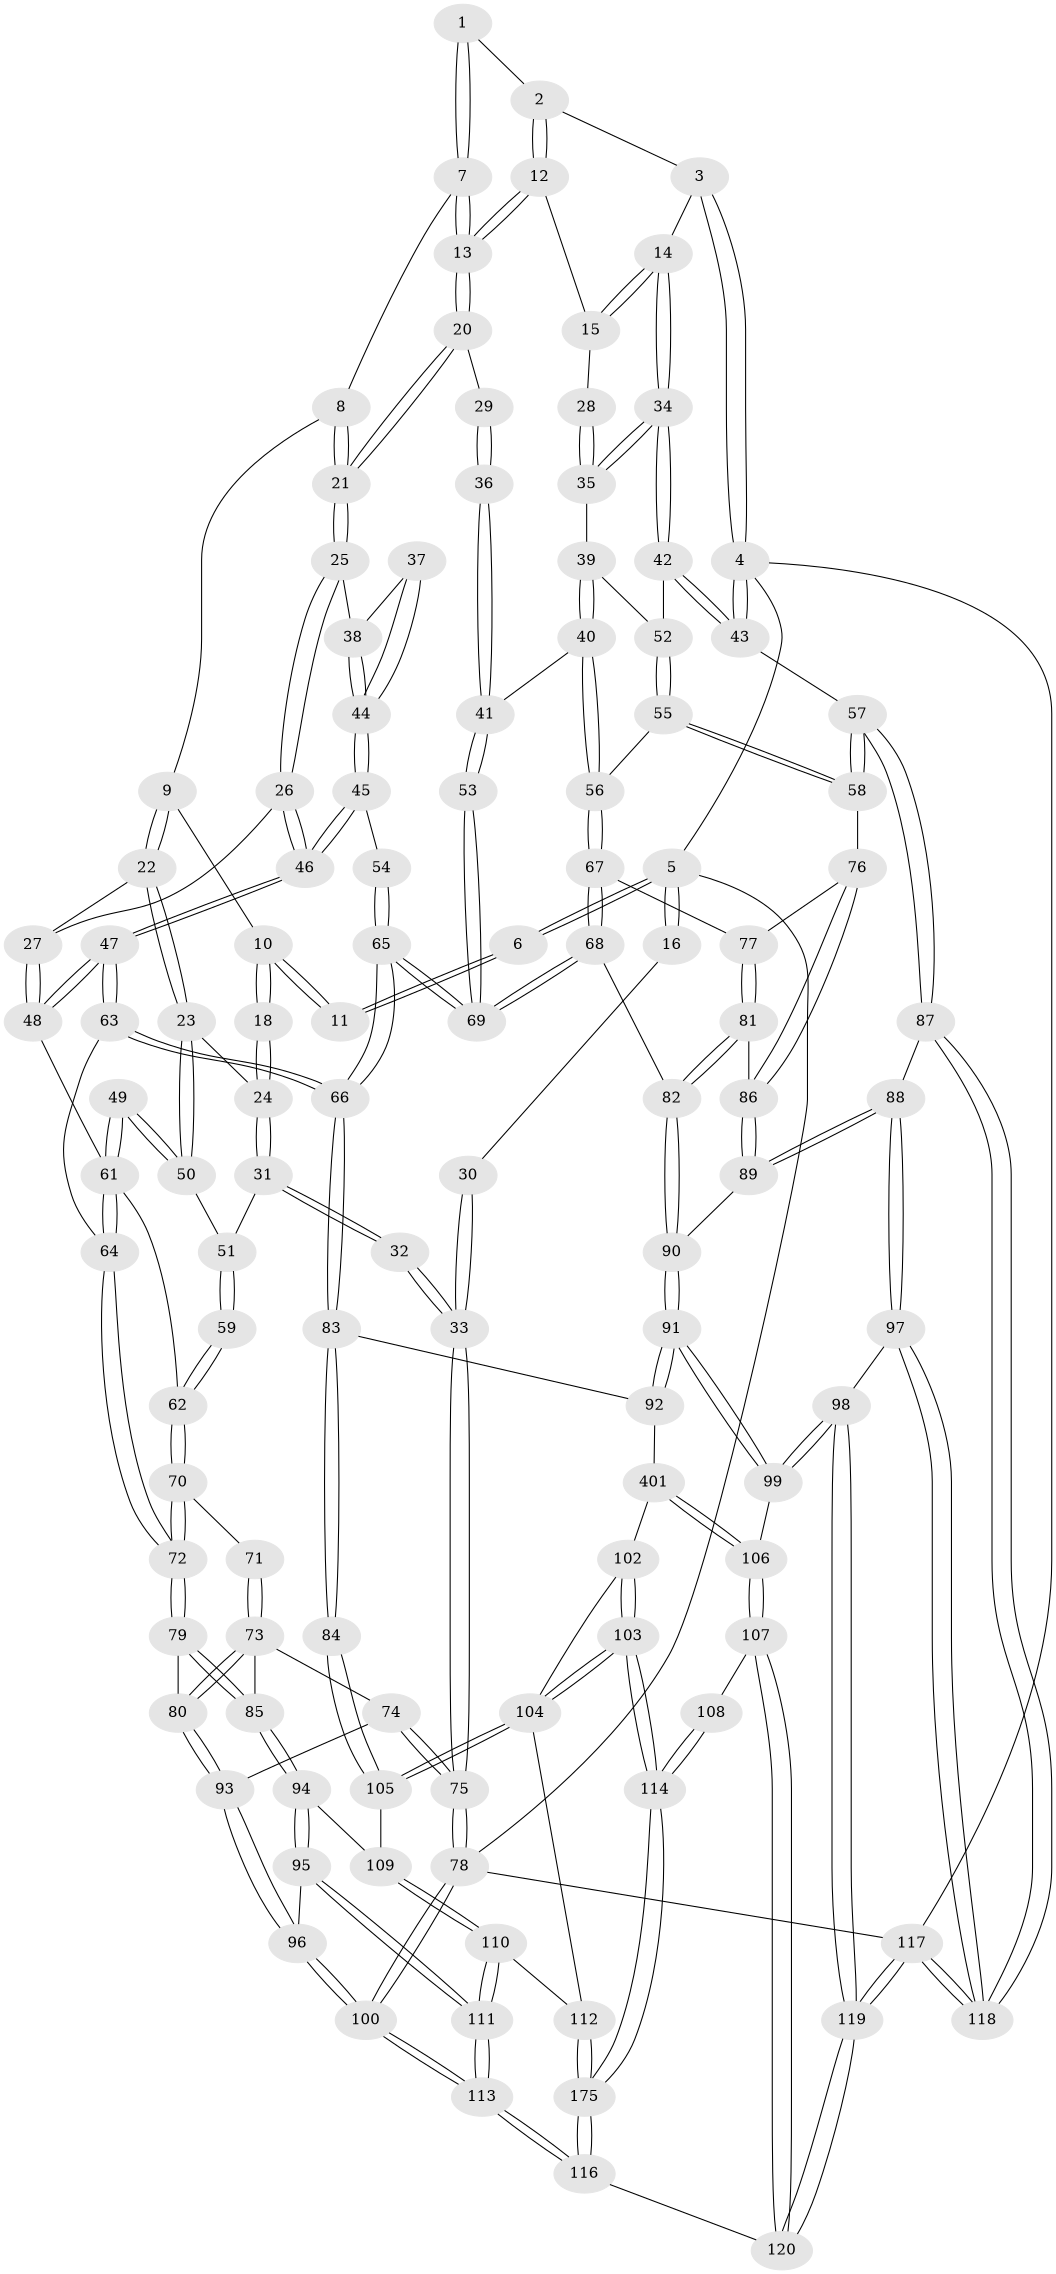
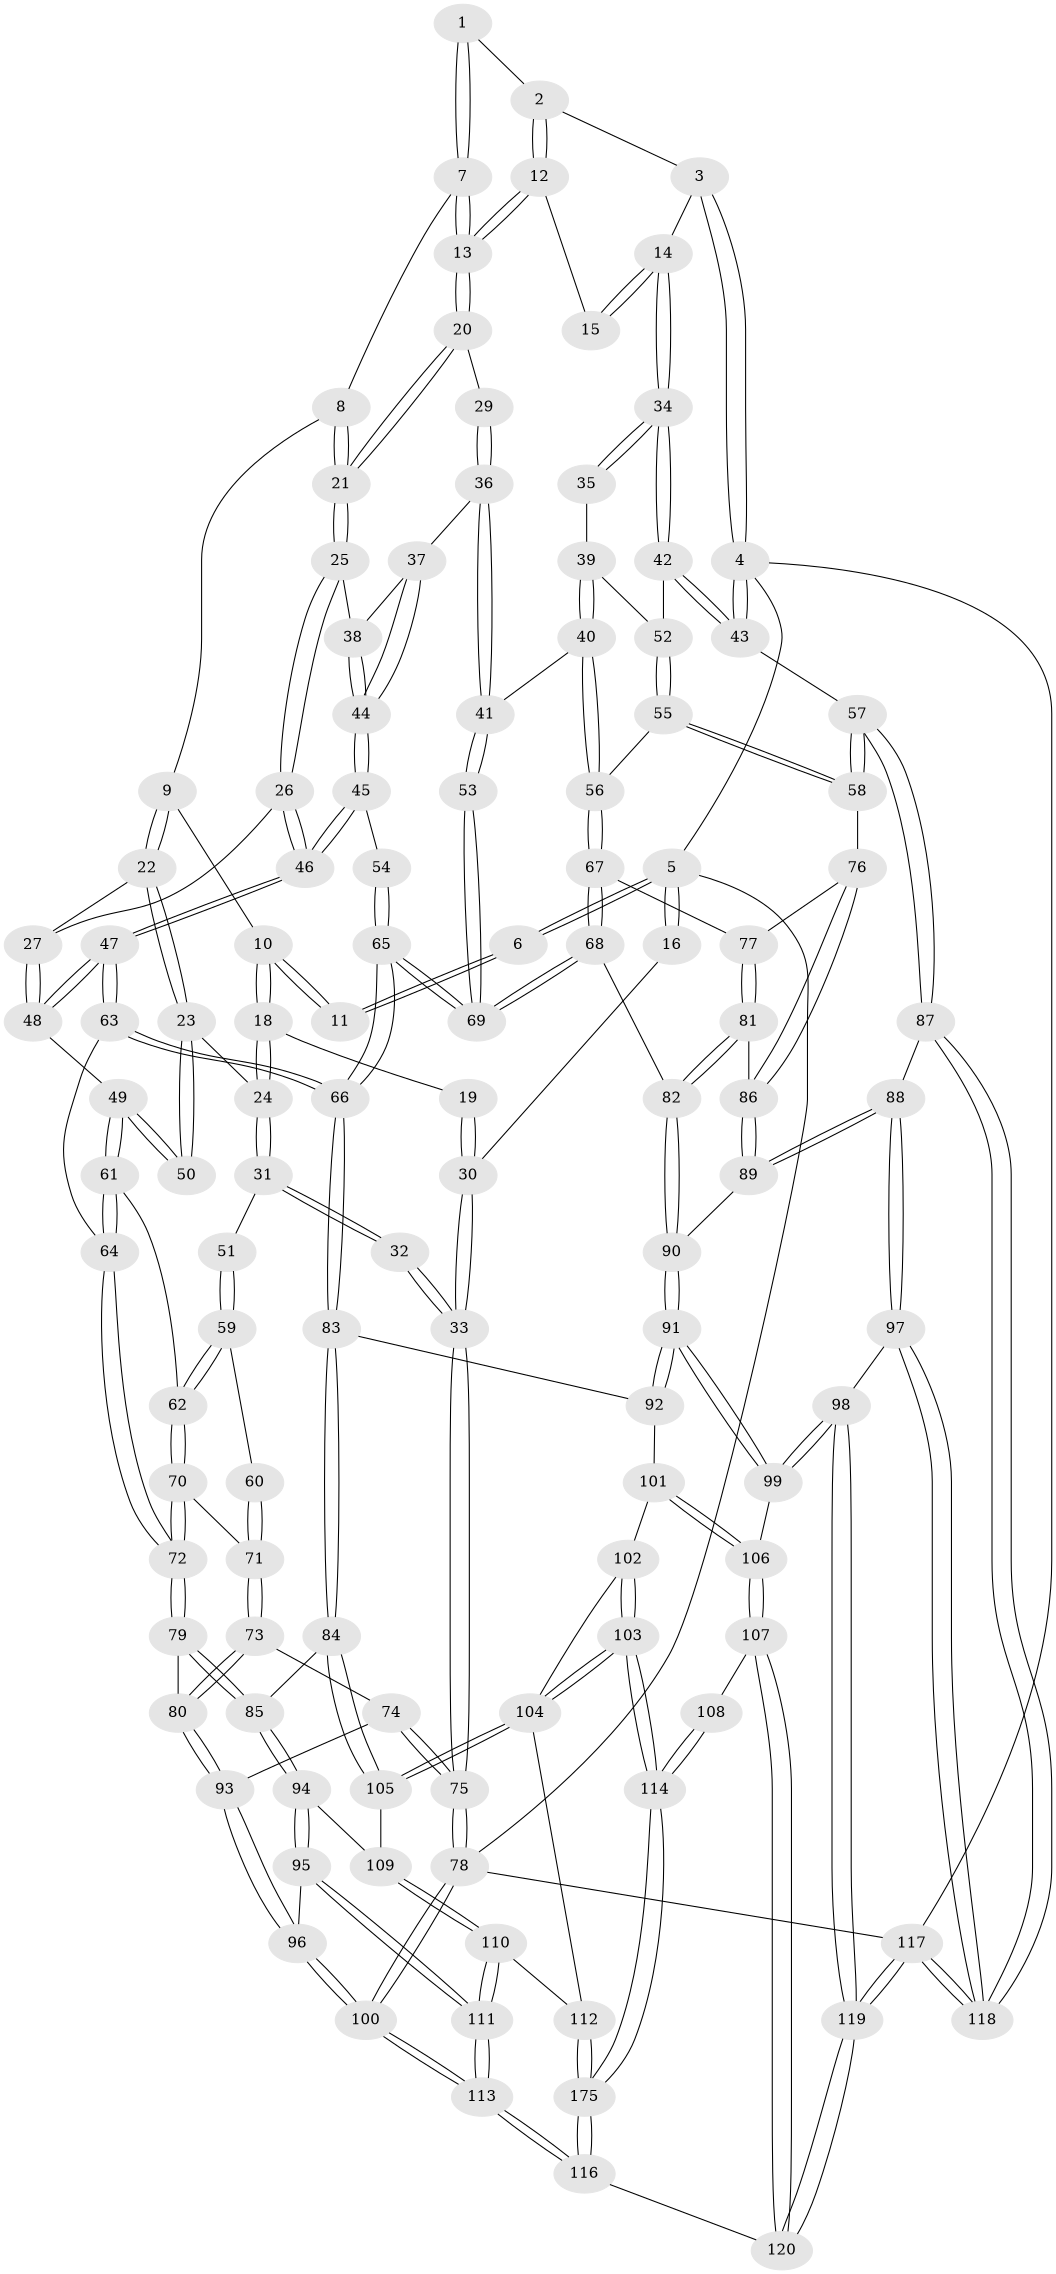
(587, 407) -> none
none -> (451, 523)
(68, 1093) -> (76, 1060)
none -> (468, 1099)
(207, 1214) -> none
none -> (255, 1483)
(654, 1483) -> (654, 1483)
(255, 1675) -> (293, 1675)
